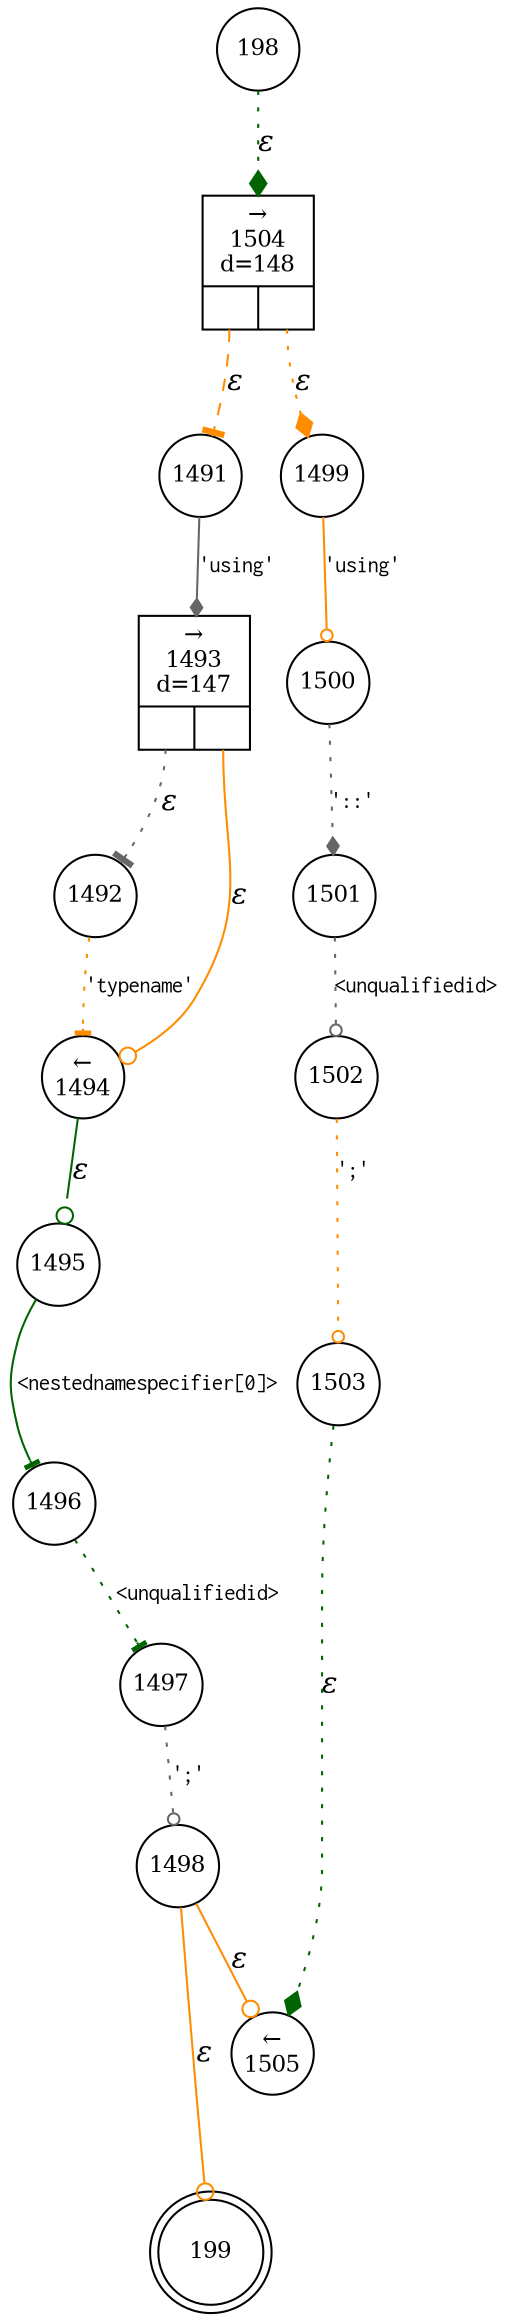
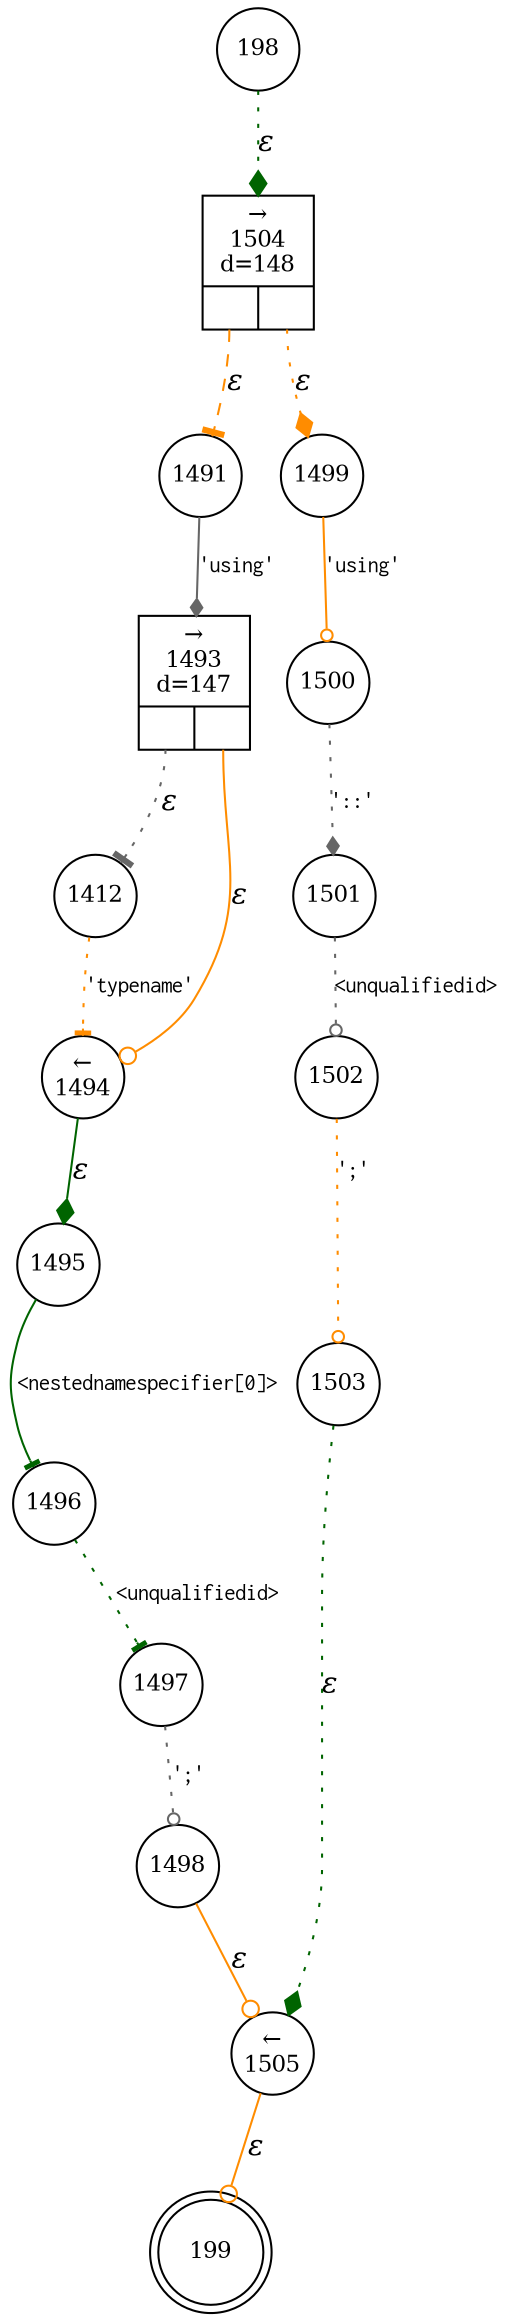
(95, 896) -> (95, 896)
(72, 1158) -> (72, 1158)
(192, 2045) -> (246, 2139)
